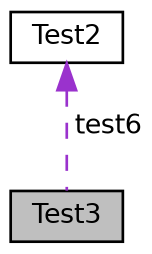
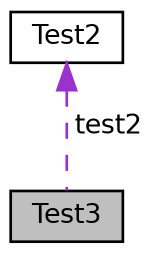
(104, 127) -> (104, 127)
